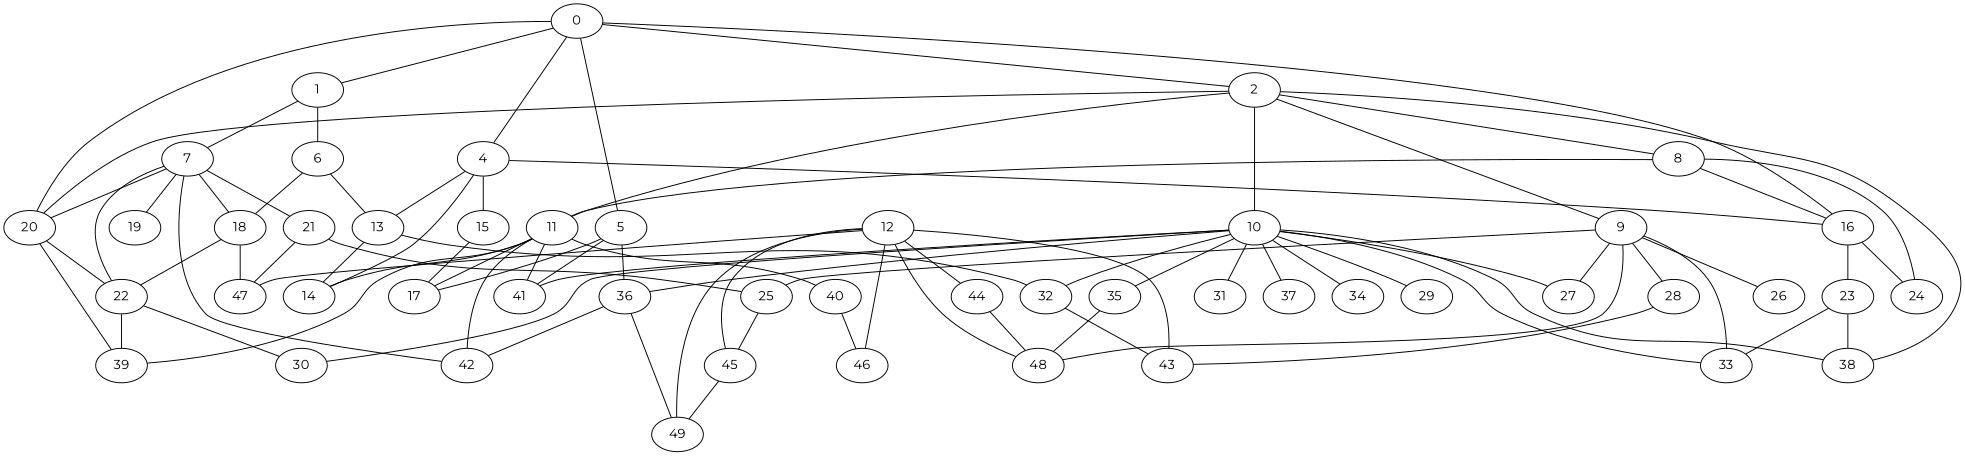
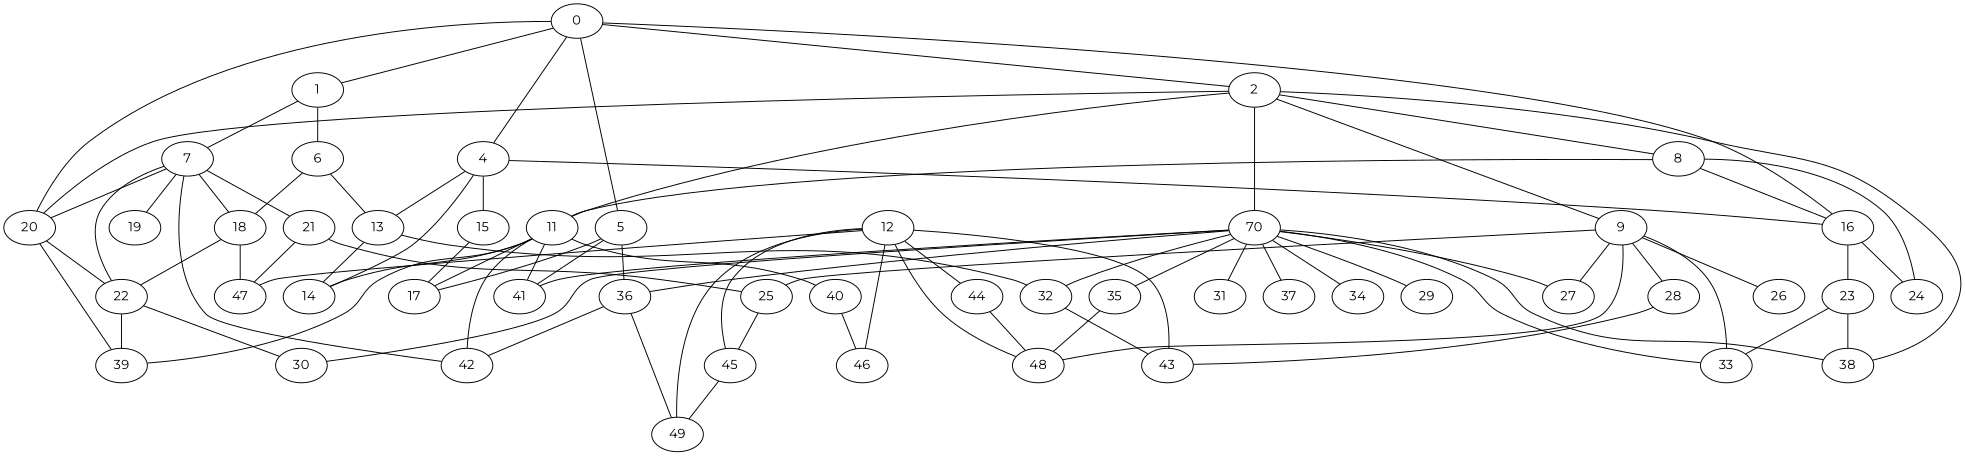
(1255, 228) -> (1255, 228)
